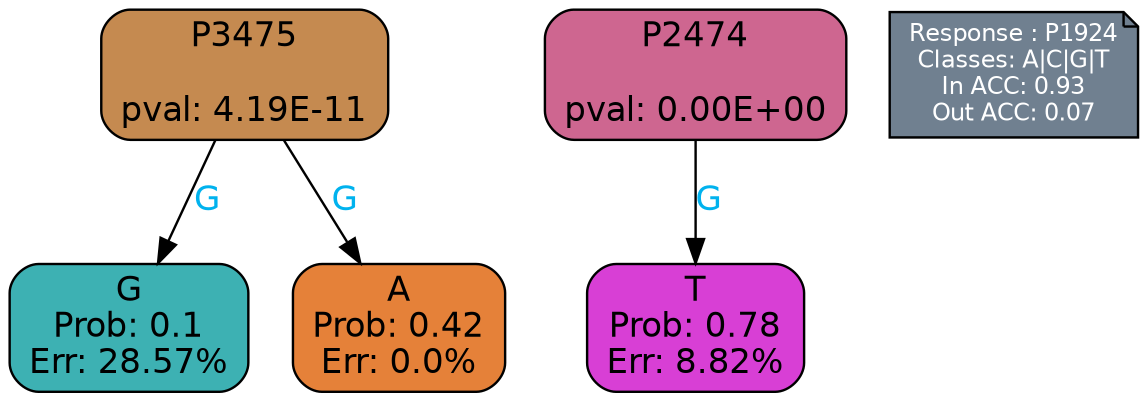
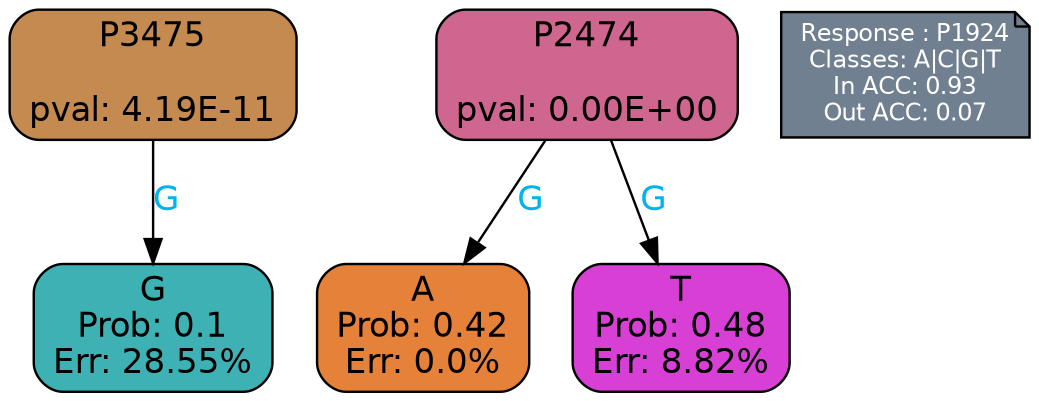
(316, 191) -> (512, 191)
(129, 328) -> (153, 328)
(696, 328) -> (681, 328)
